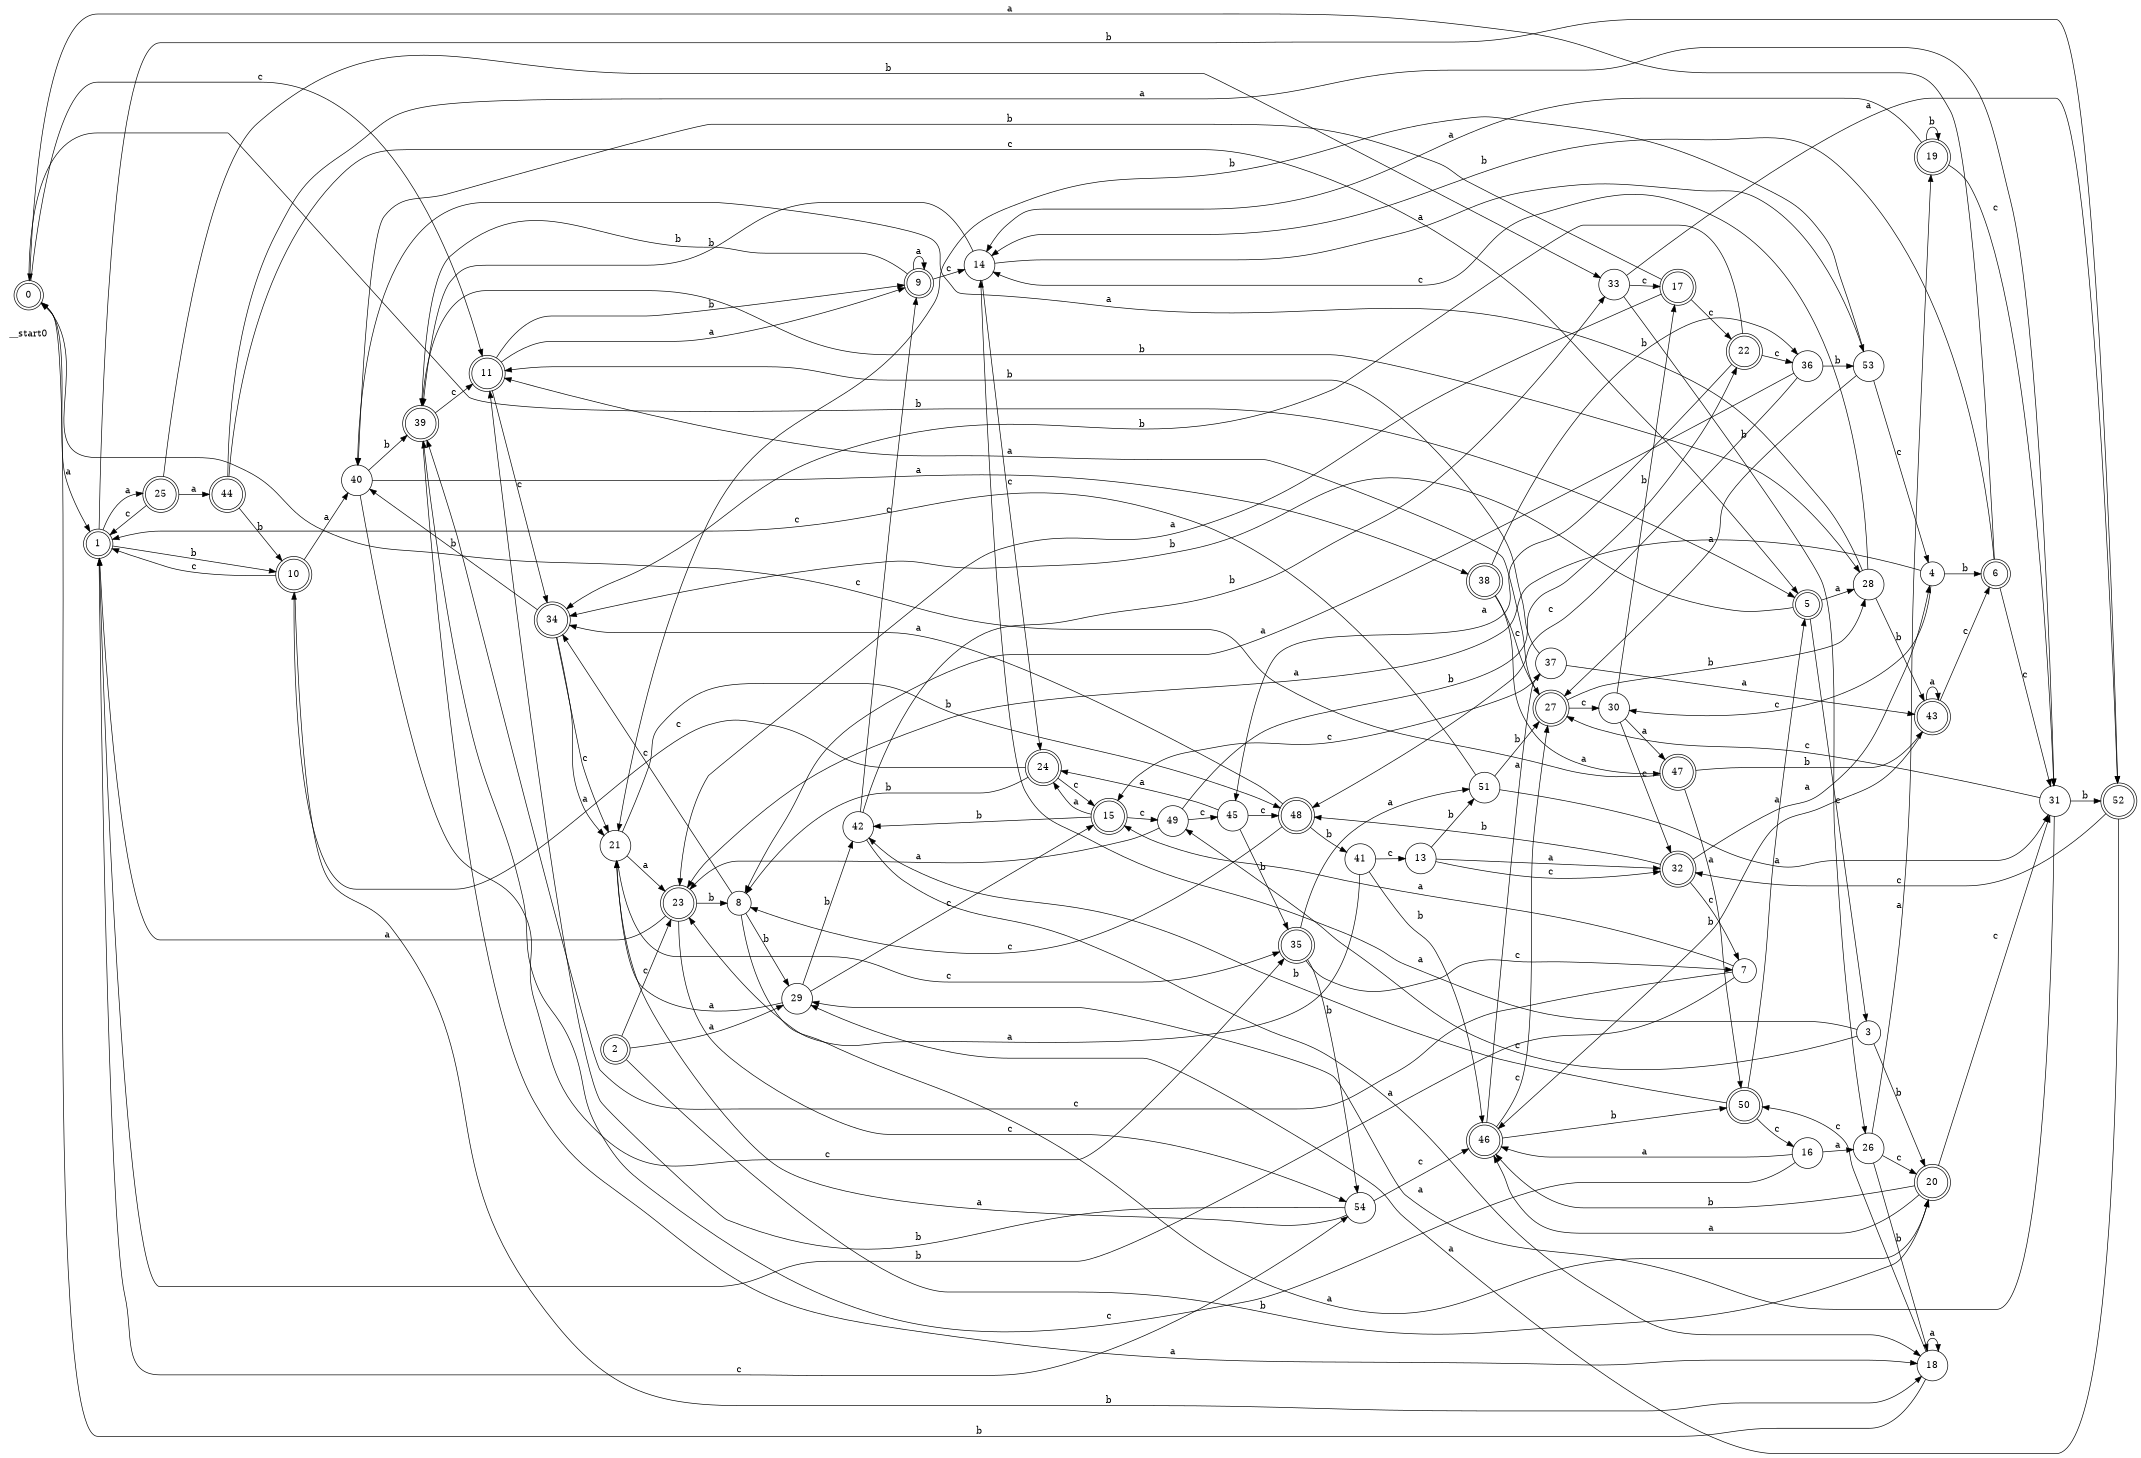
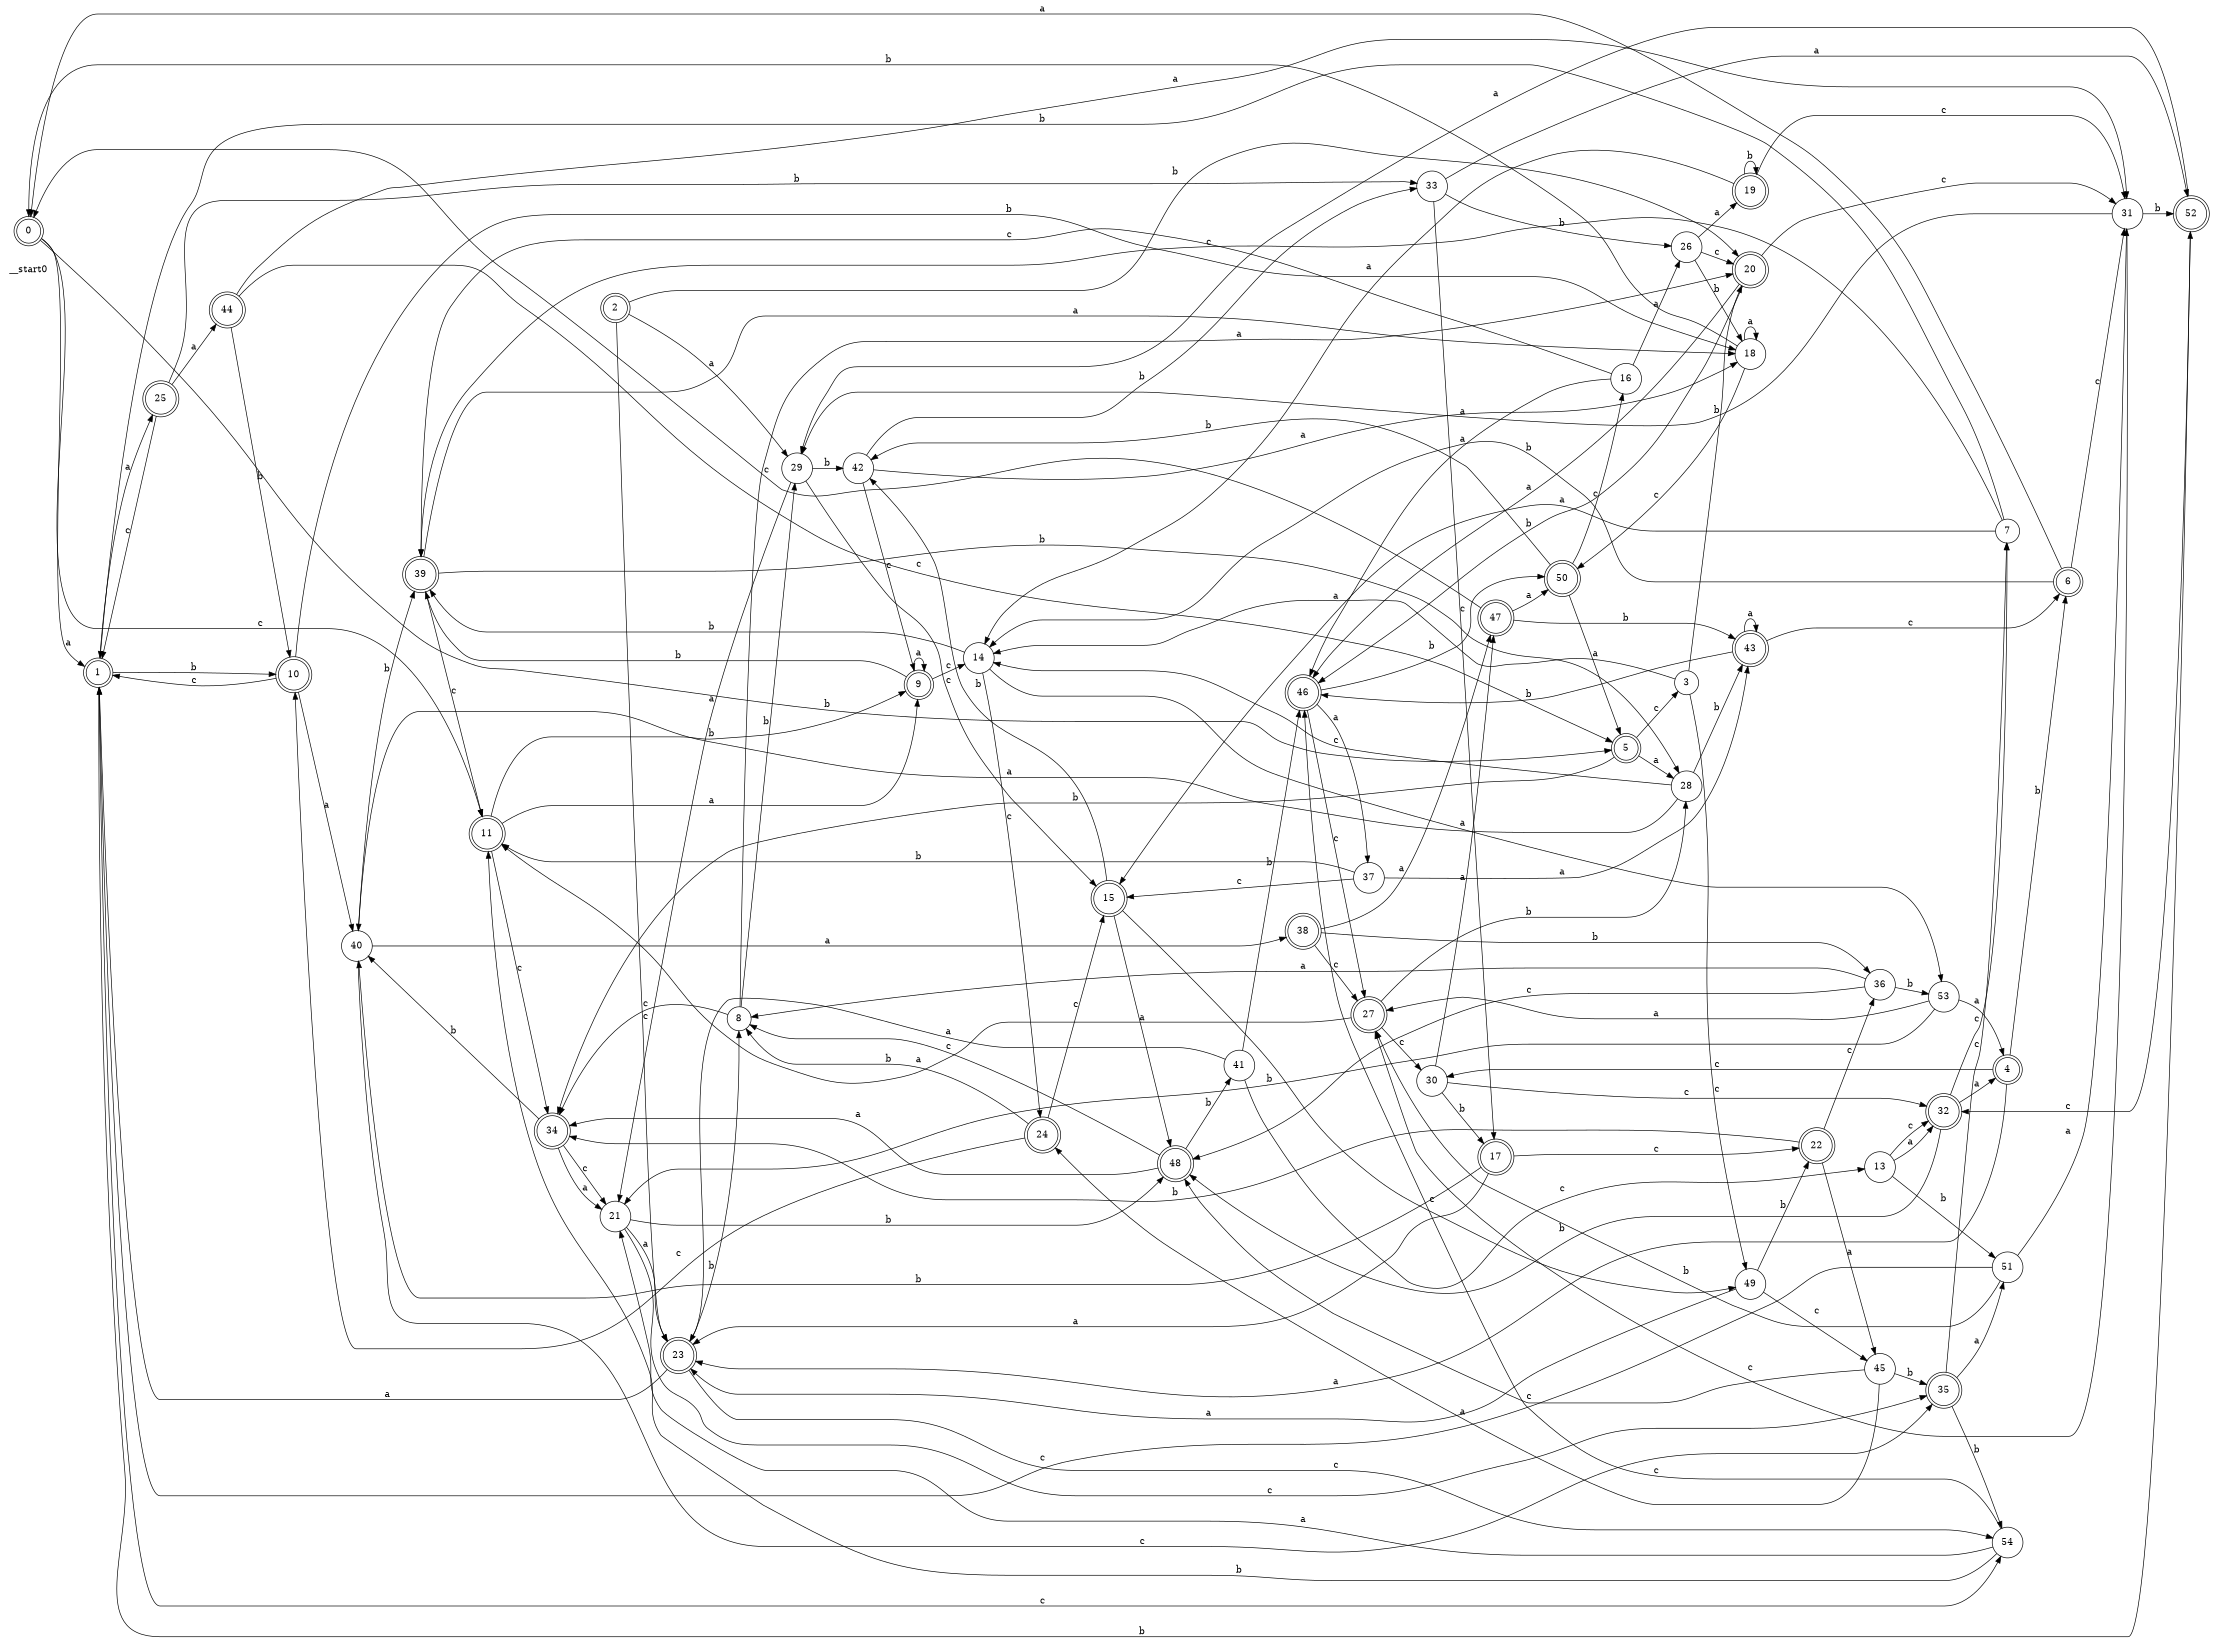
(1899, 453) -> (1977, 1001)
(1932, 574) -> (2008, 1070)
(1071, 805) -> (1141, 1028)
